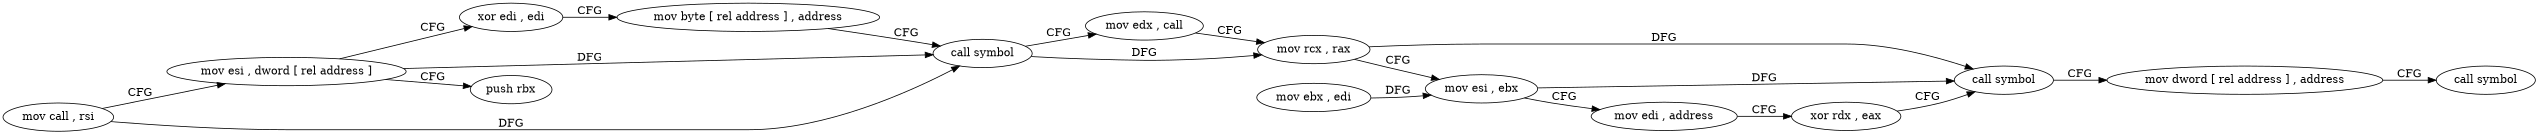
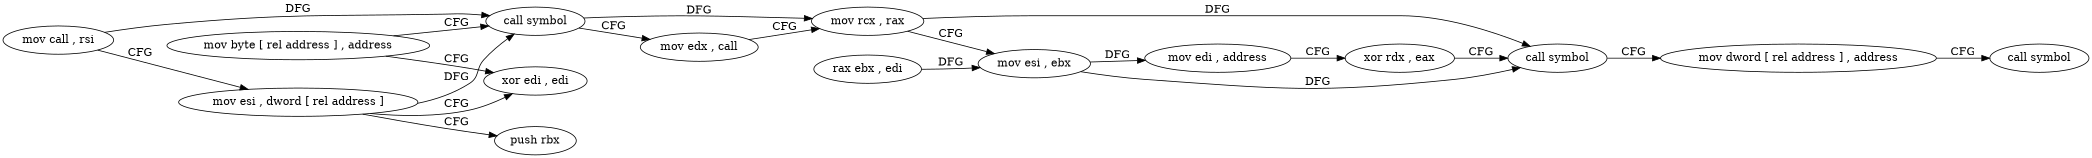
(586, 17) -> (436, 63)
(1314, 97) -> (868, 69)
(1564, 97) -> (1118, 55)
